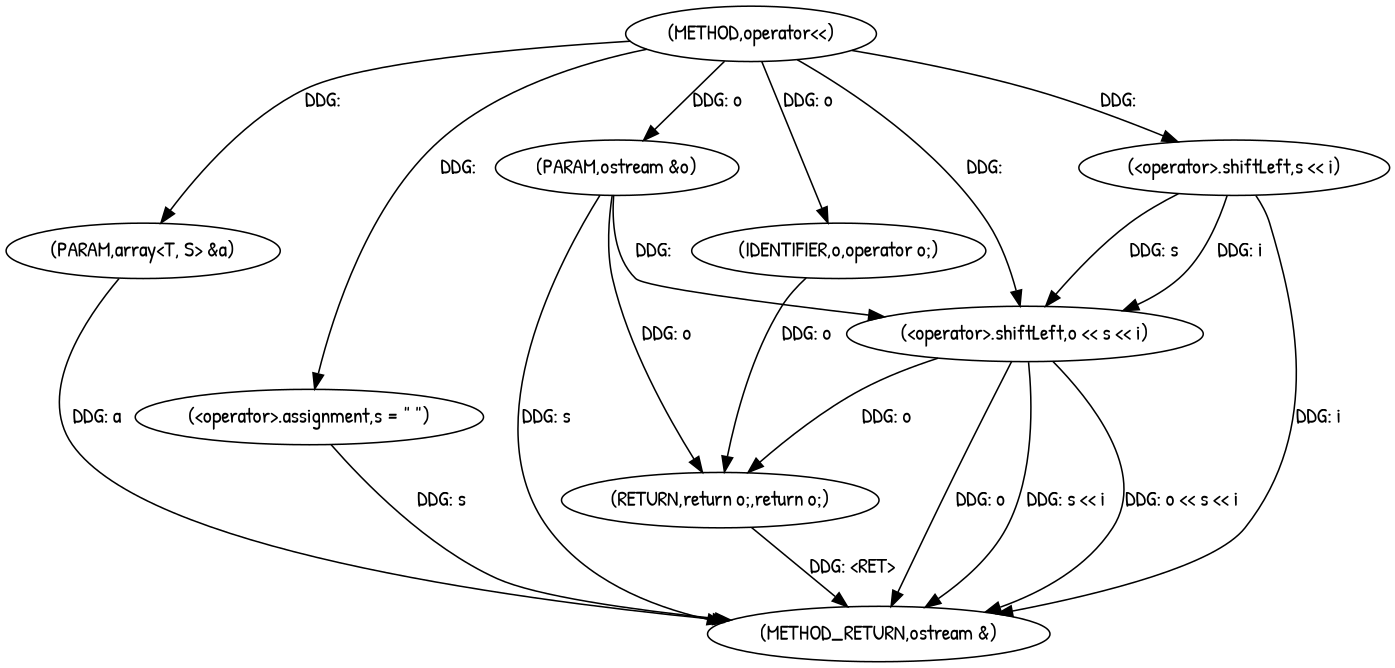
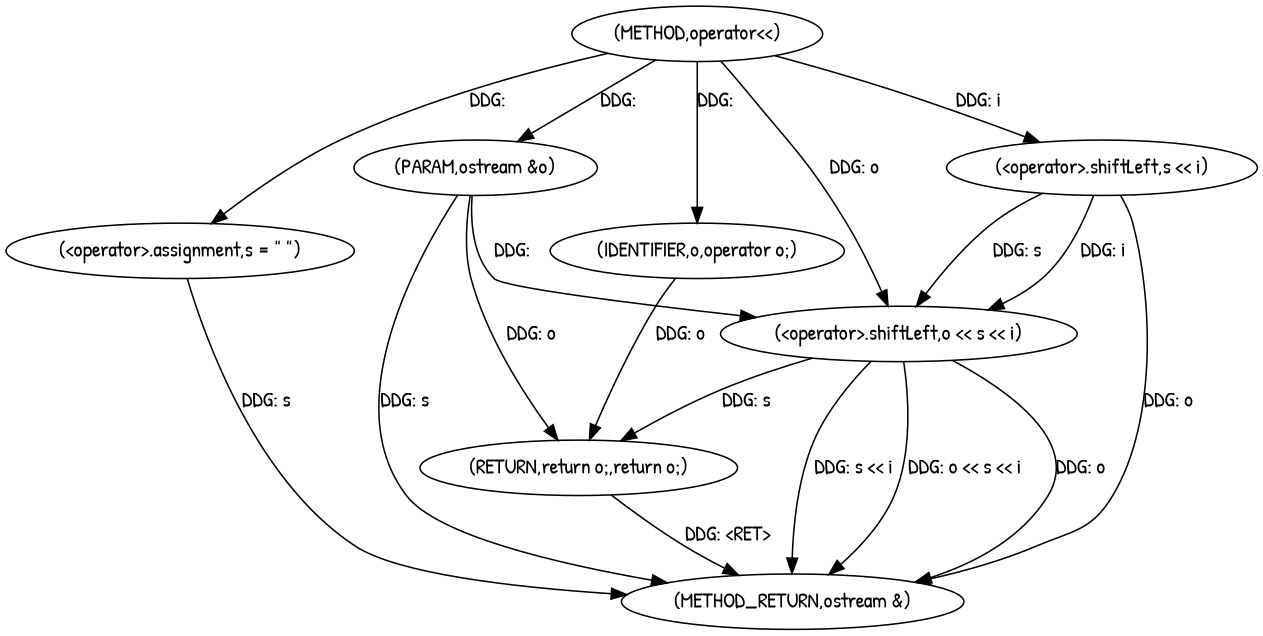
(718, 101) -> (621, 101)
(809, 101) -> (718, 101)
(1121, 101) -> (979, 101)
(987, 168) -> (855, 168)
(143, 251) -> none
(887, 417) -> (746, 401)
(1319, 417) -> (1169, 401)
